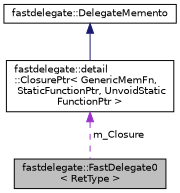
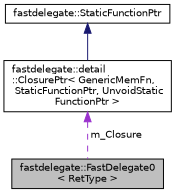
(90, 14) -> (88, 14)
